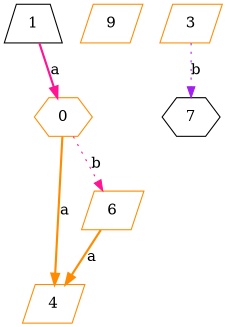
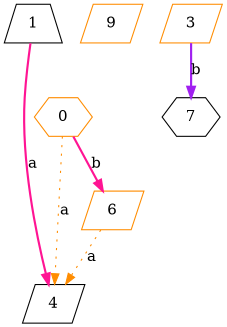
(47, 65) -> (26, 159)
(191, 65) -> (191, 65)
(85, 159) -> (85, 159)
(59, 205) -> (59, 205)
(86, 253) -> (86, 253)
(54, 304) -> (54, 304)
